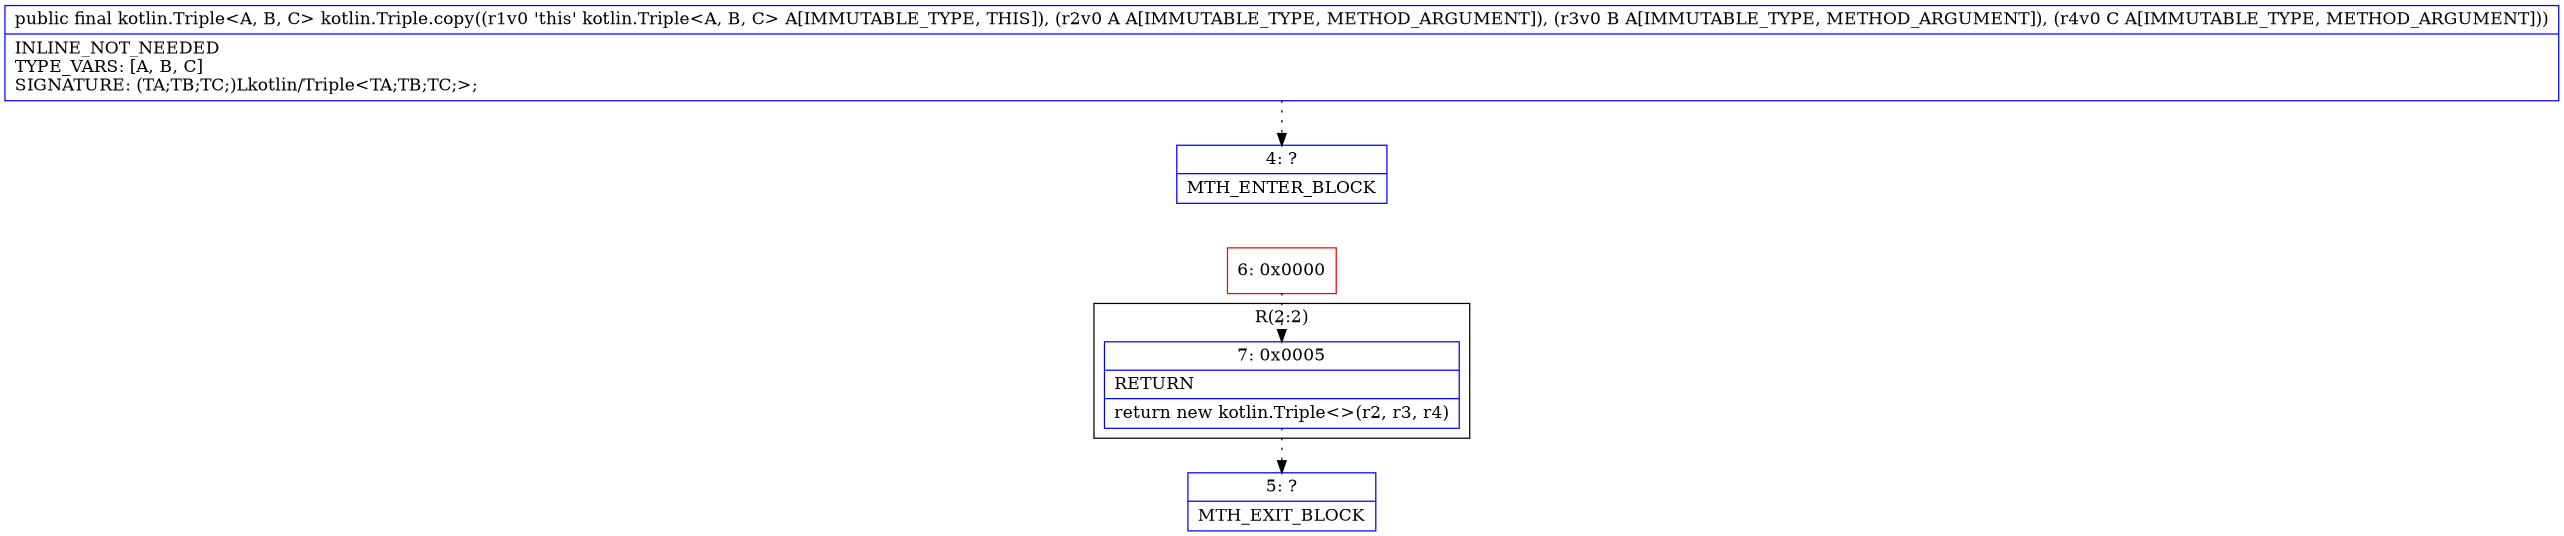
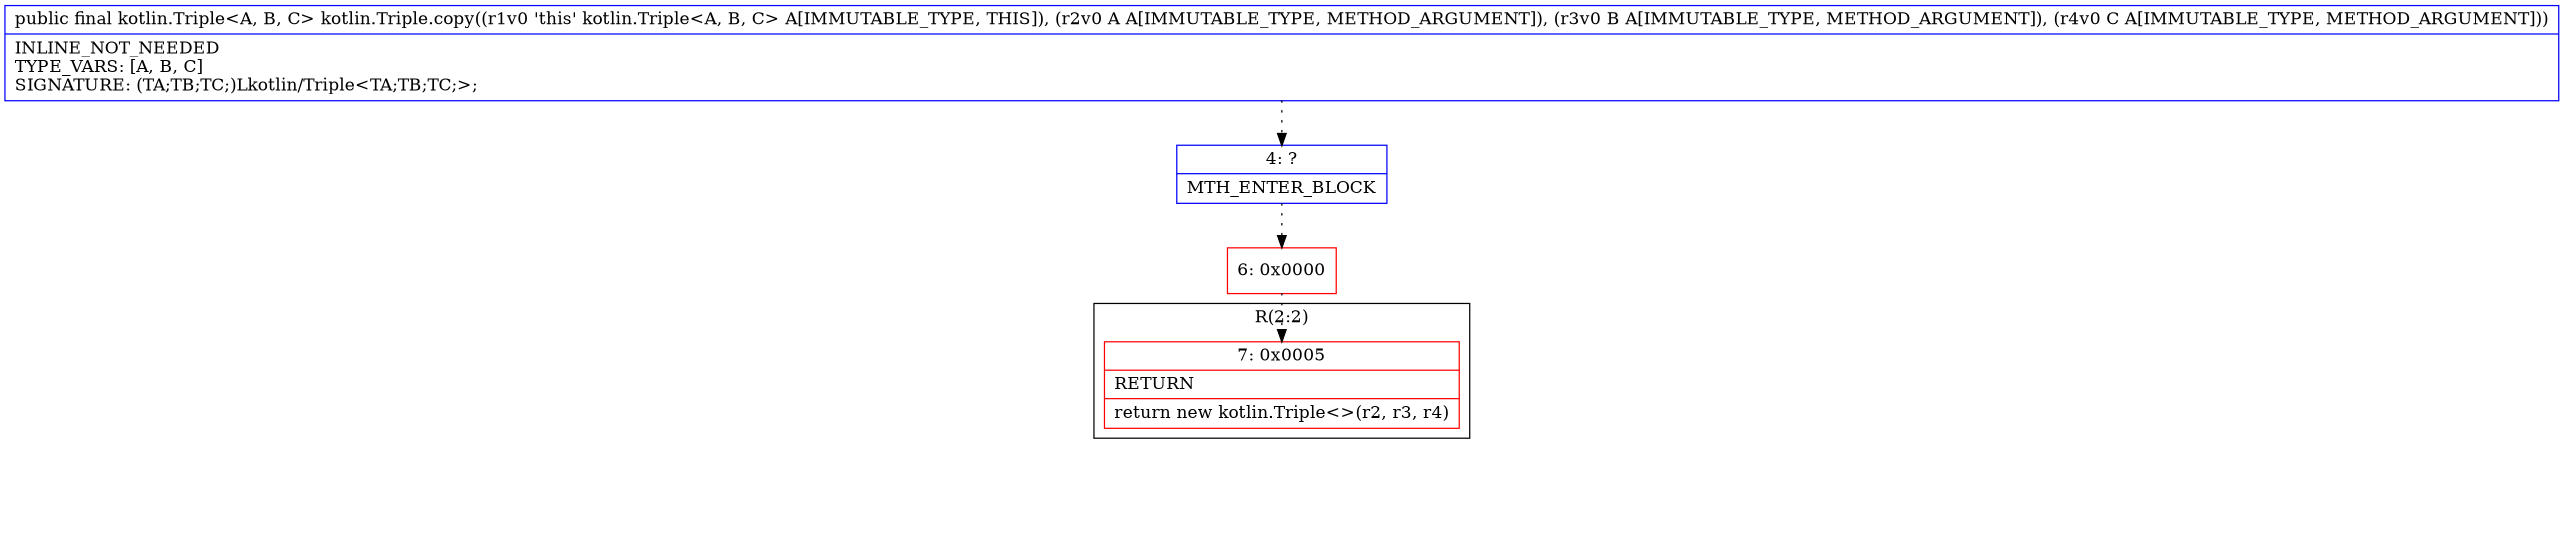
none -> (1282, 219)
(1282, 385) -> (1282, 385)
(1282, 502) -> none
